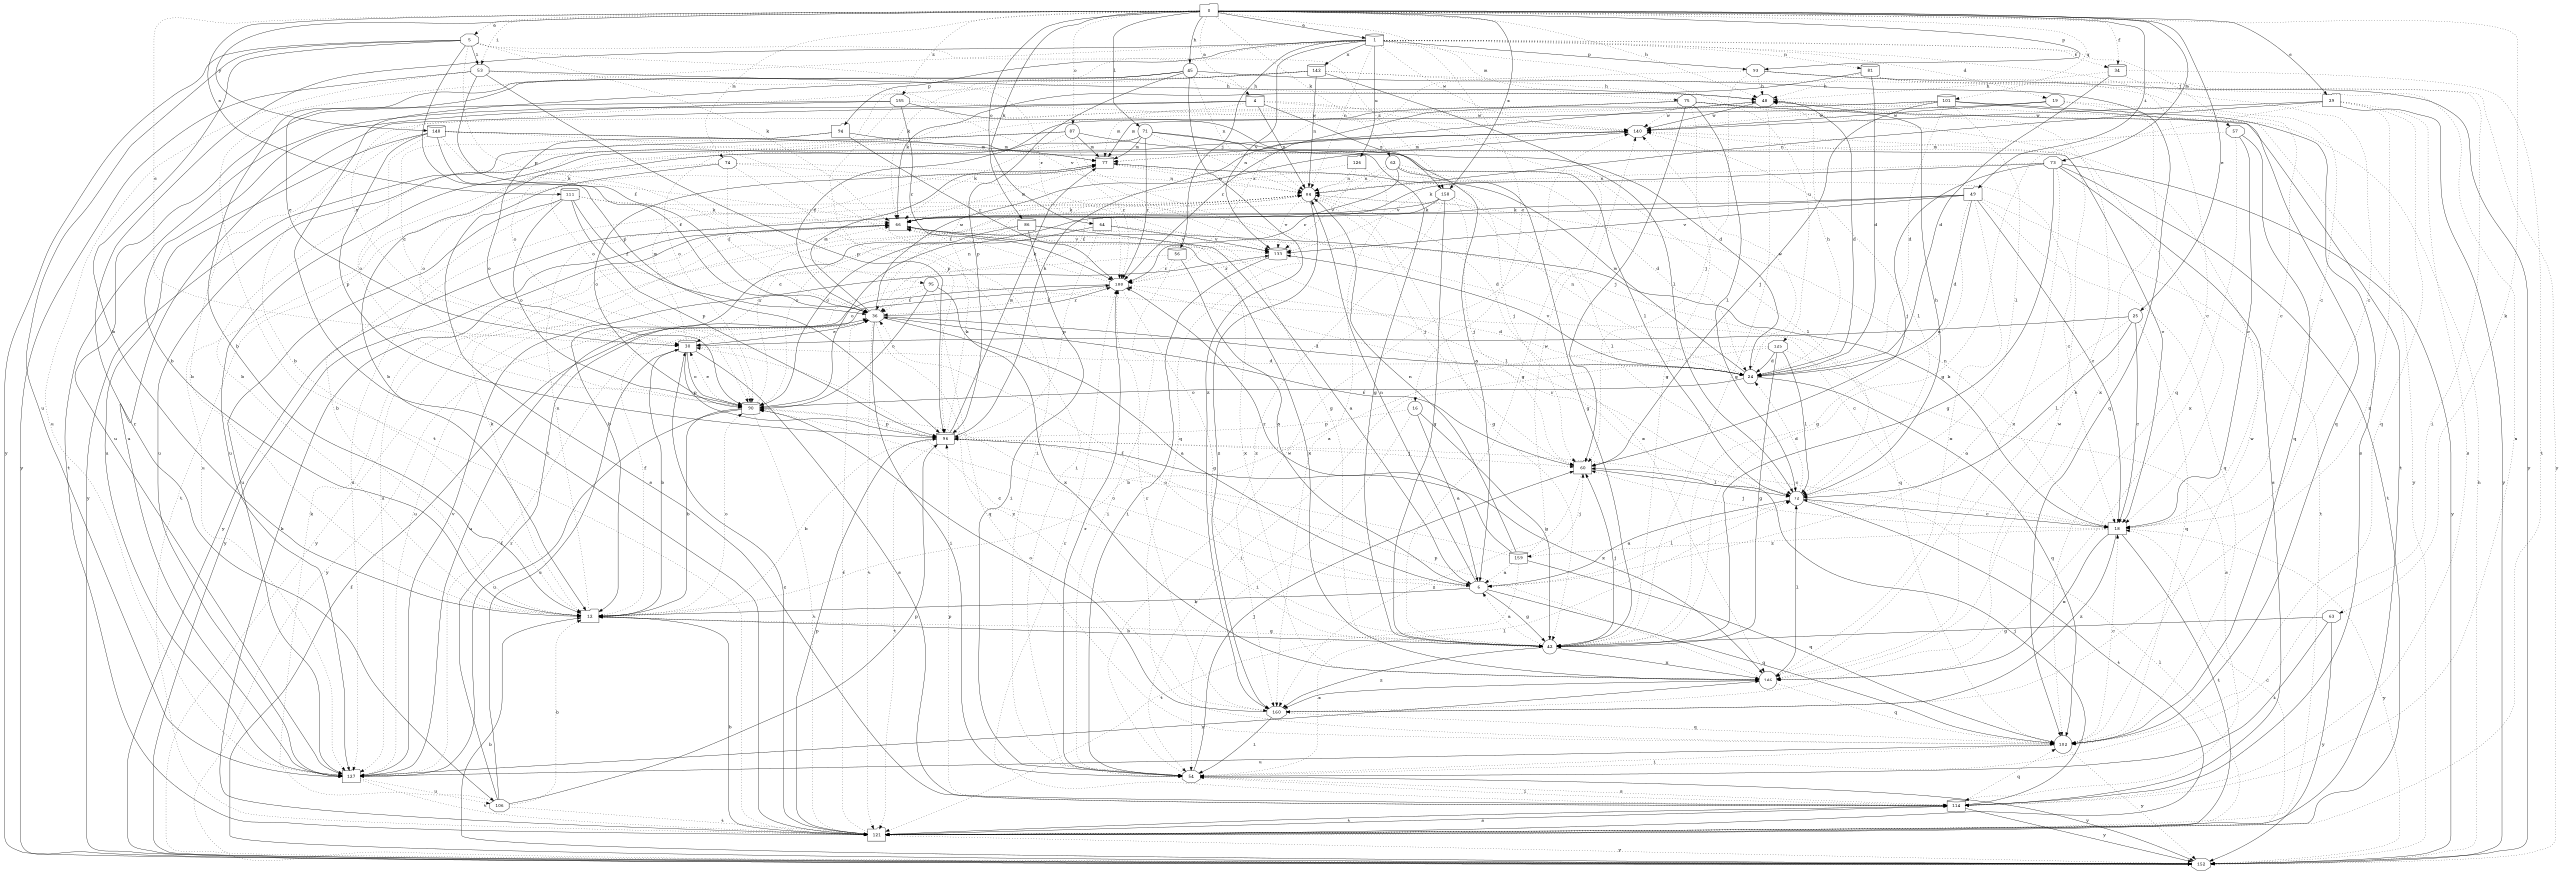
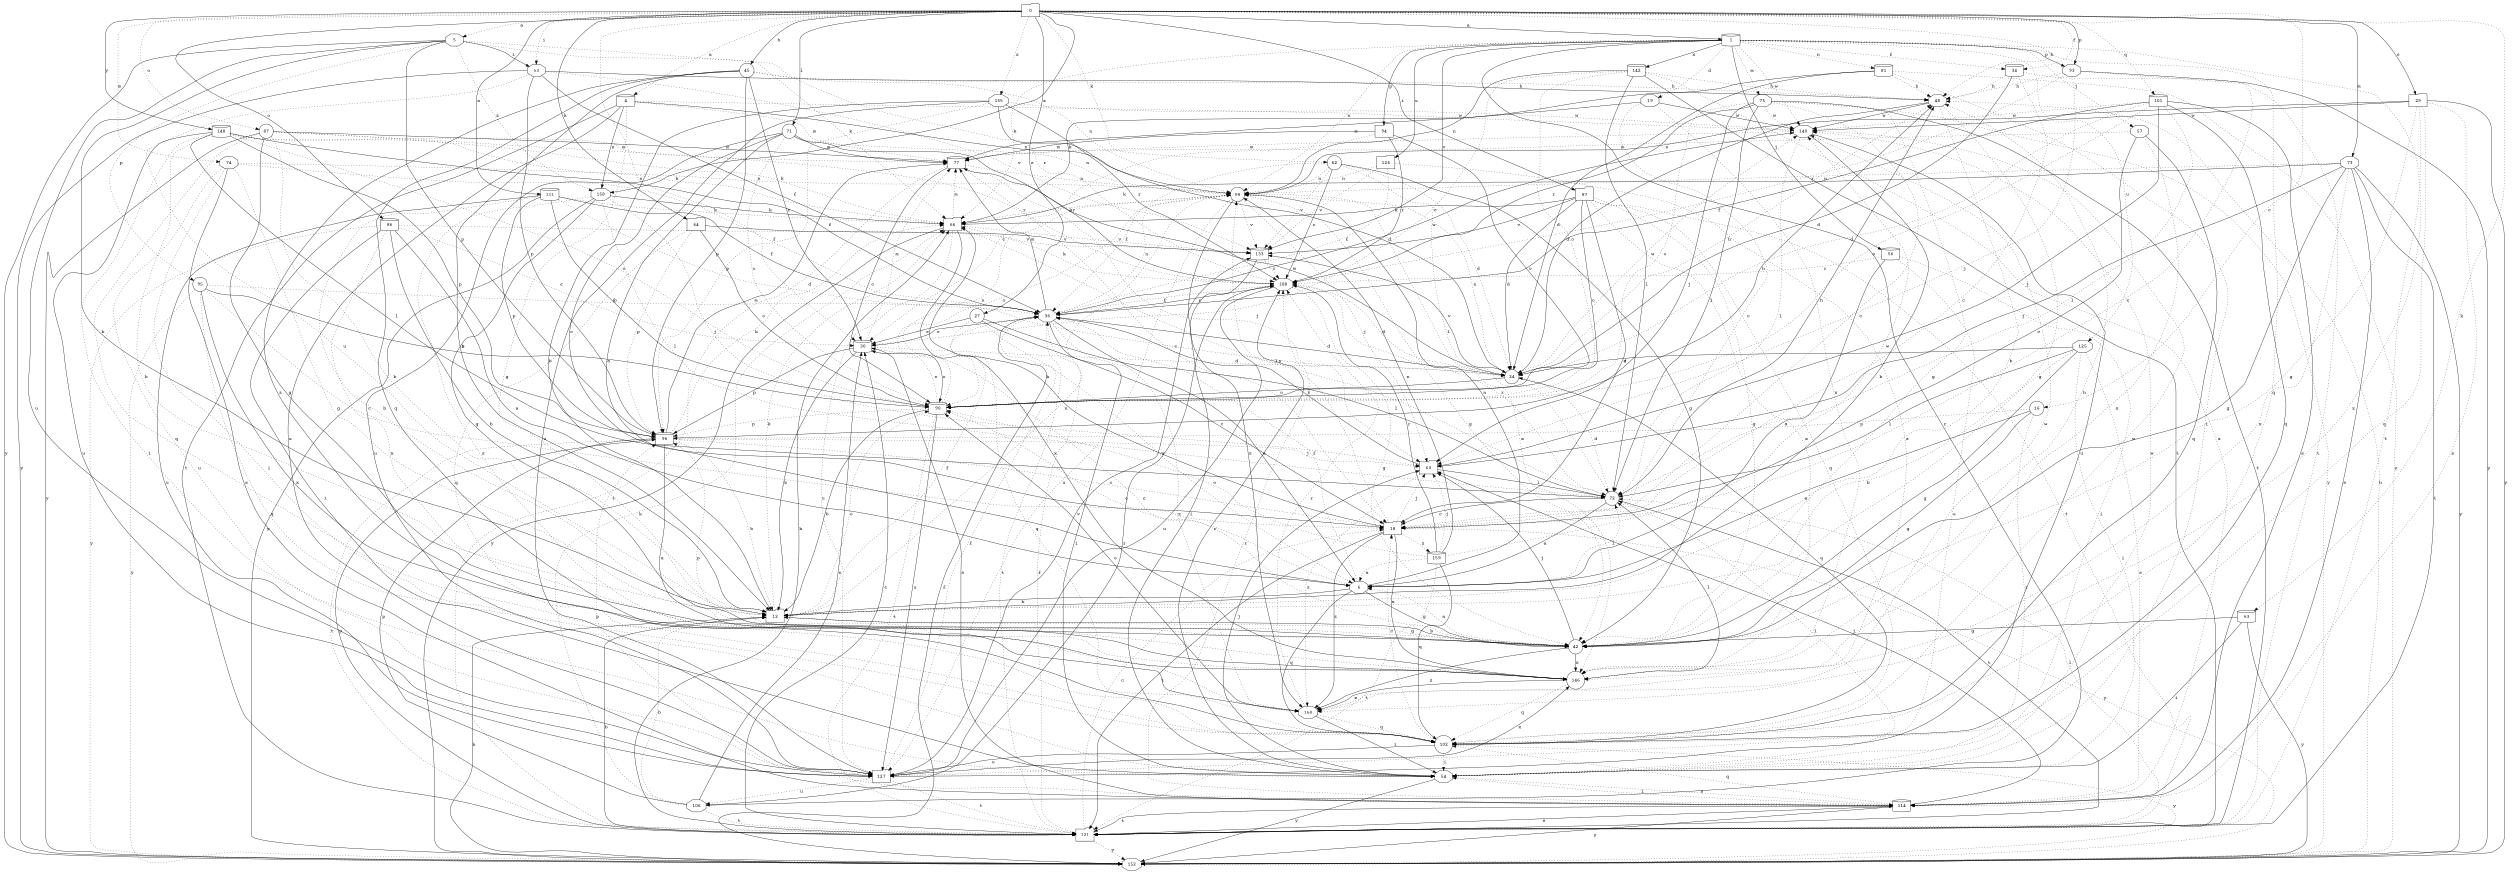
(2135, 316) -> (977, 316)
(53, 357) -> (270, 298)
(2332, 616) -> (2247, 616)
